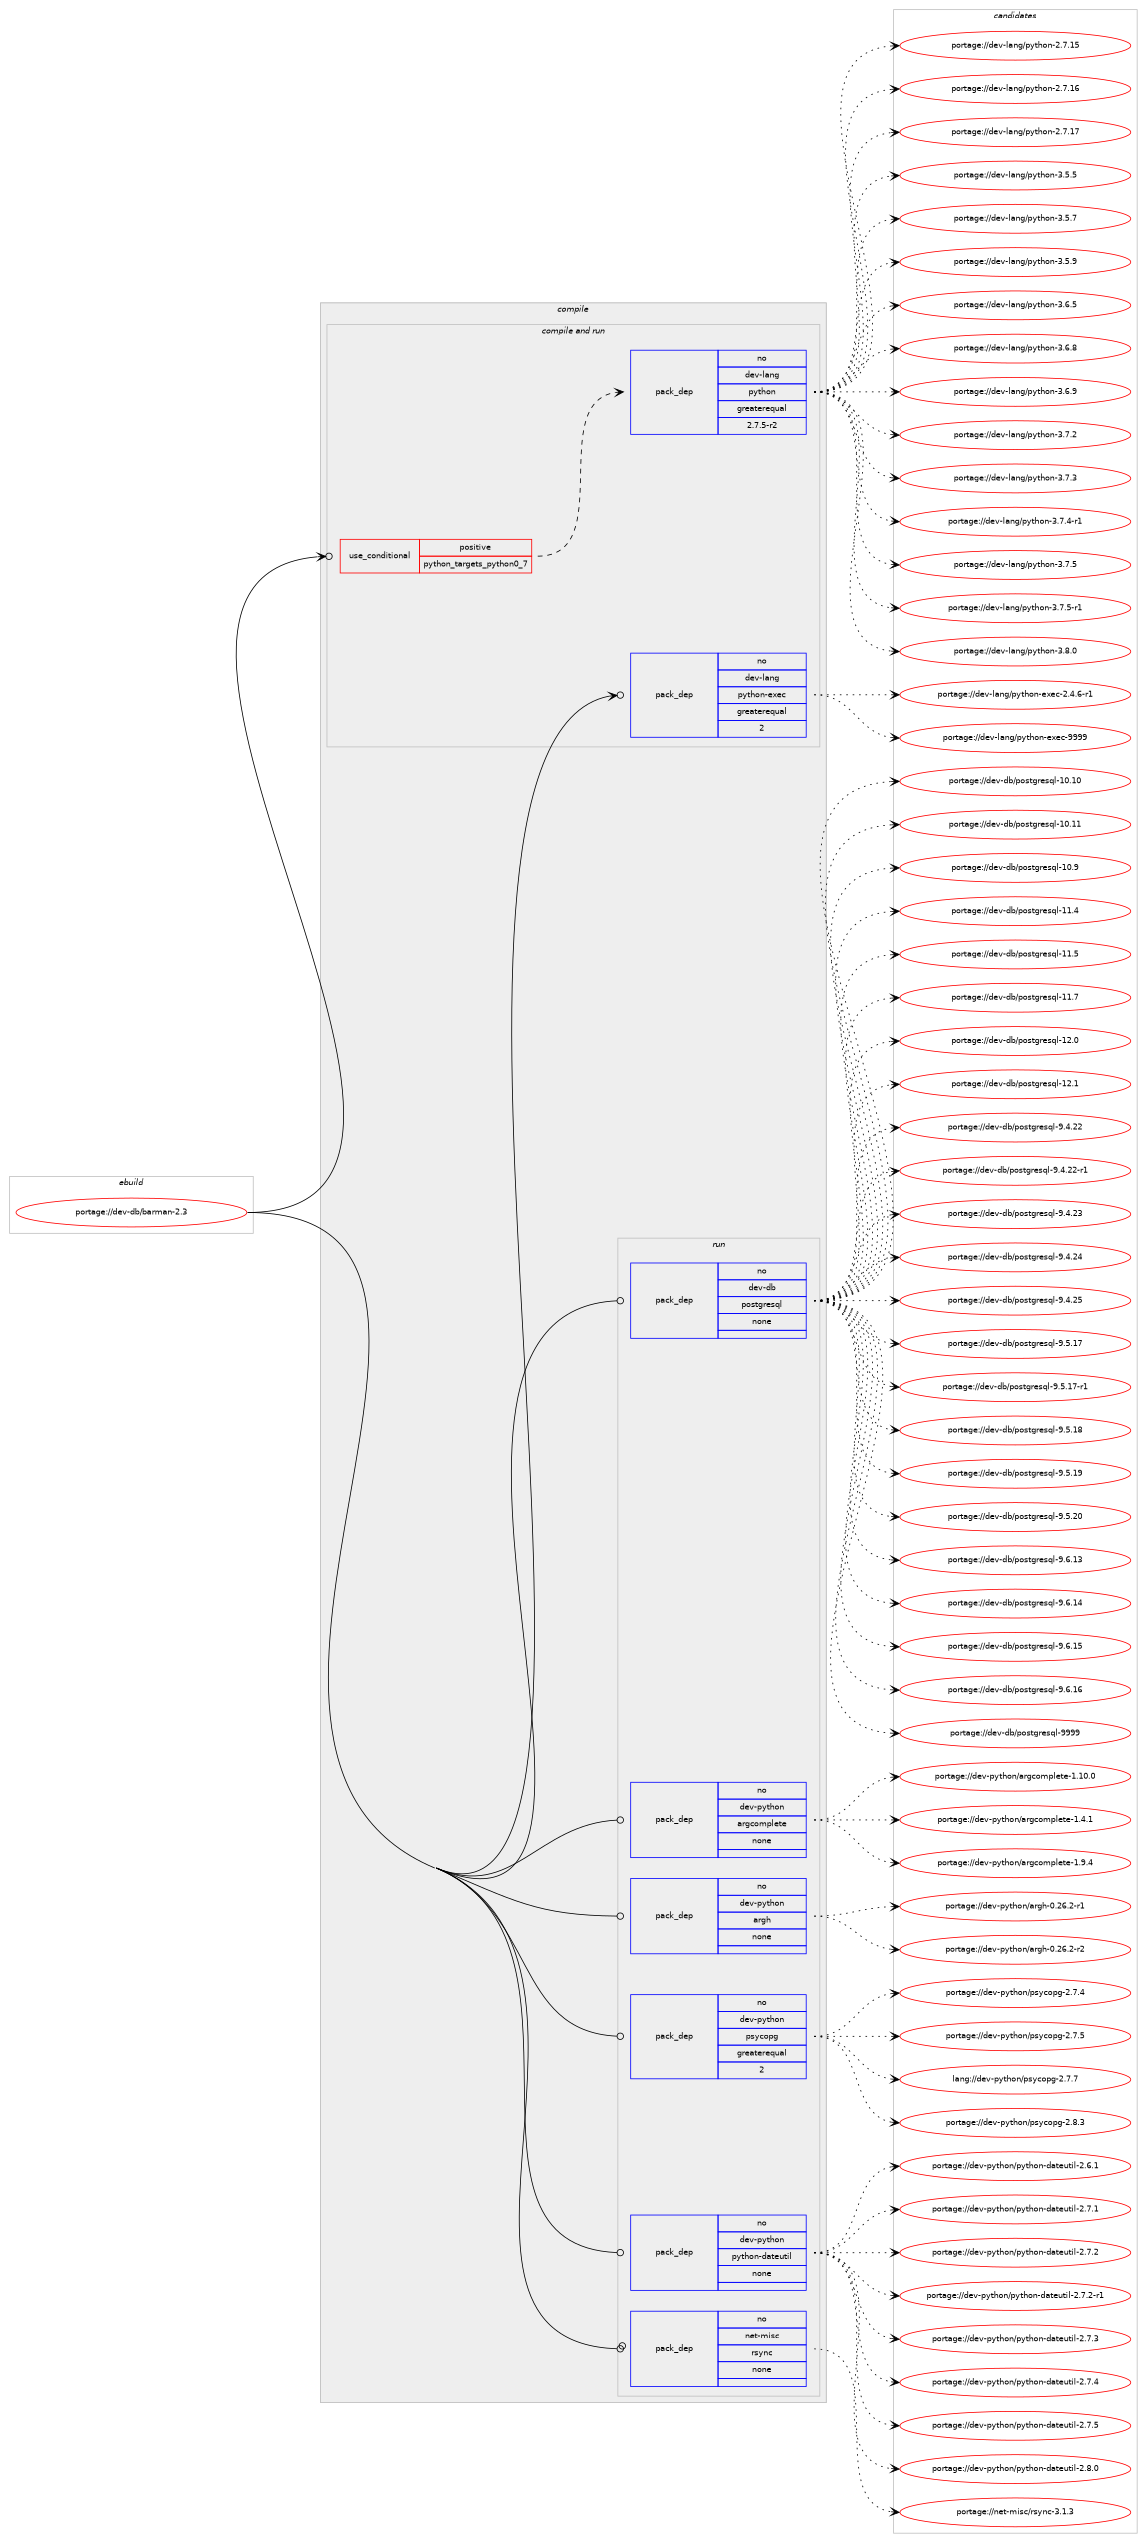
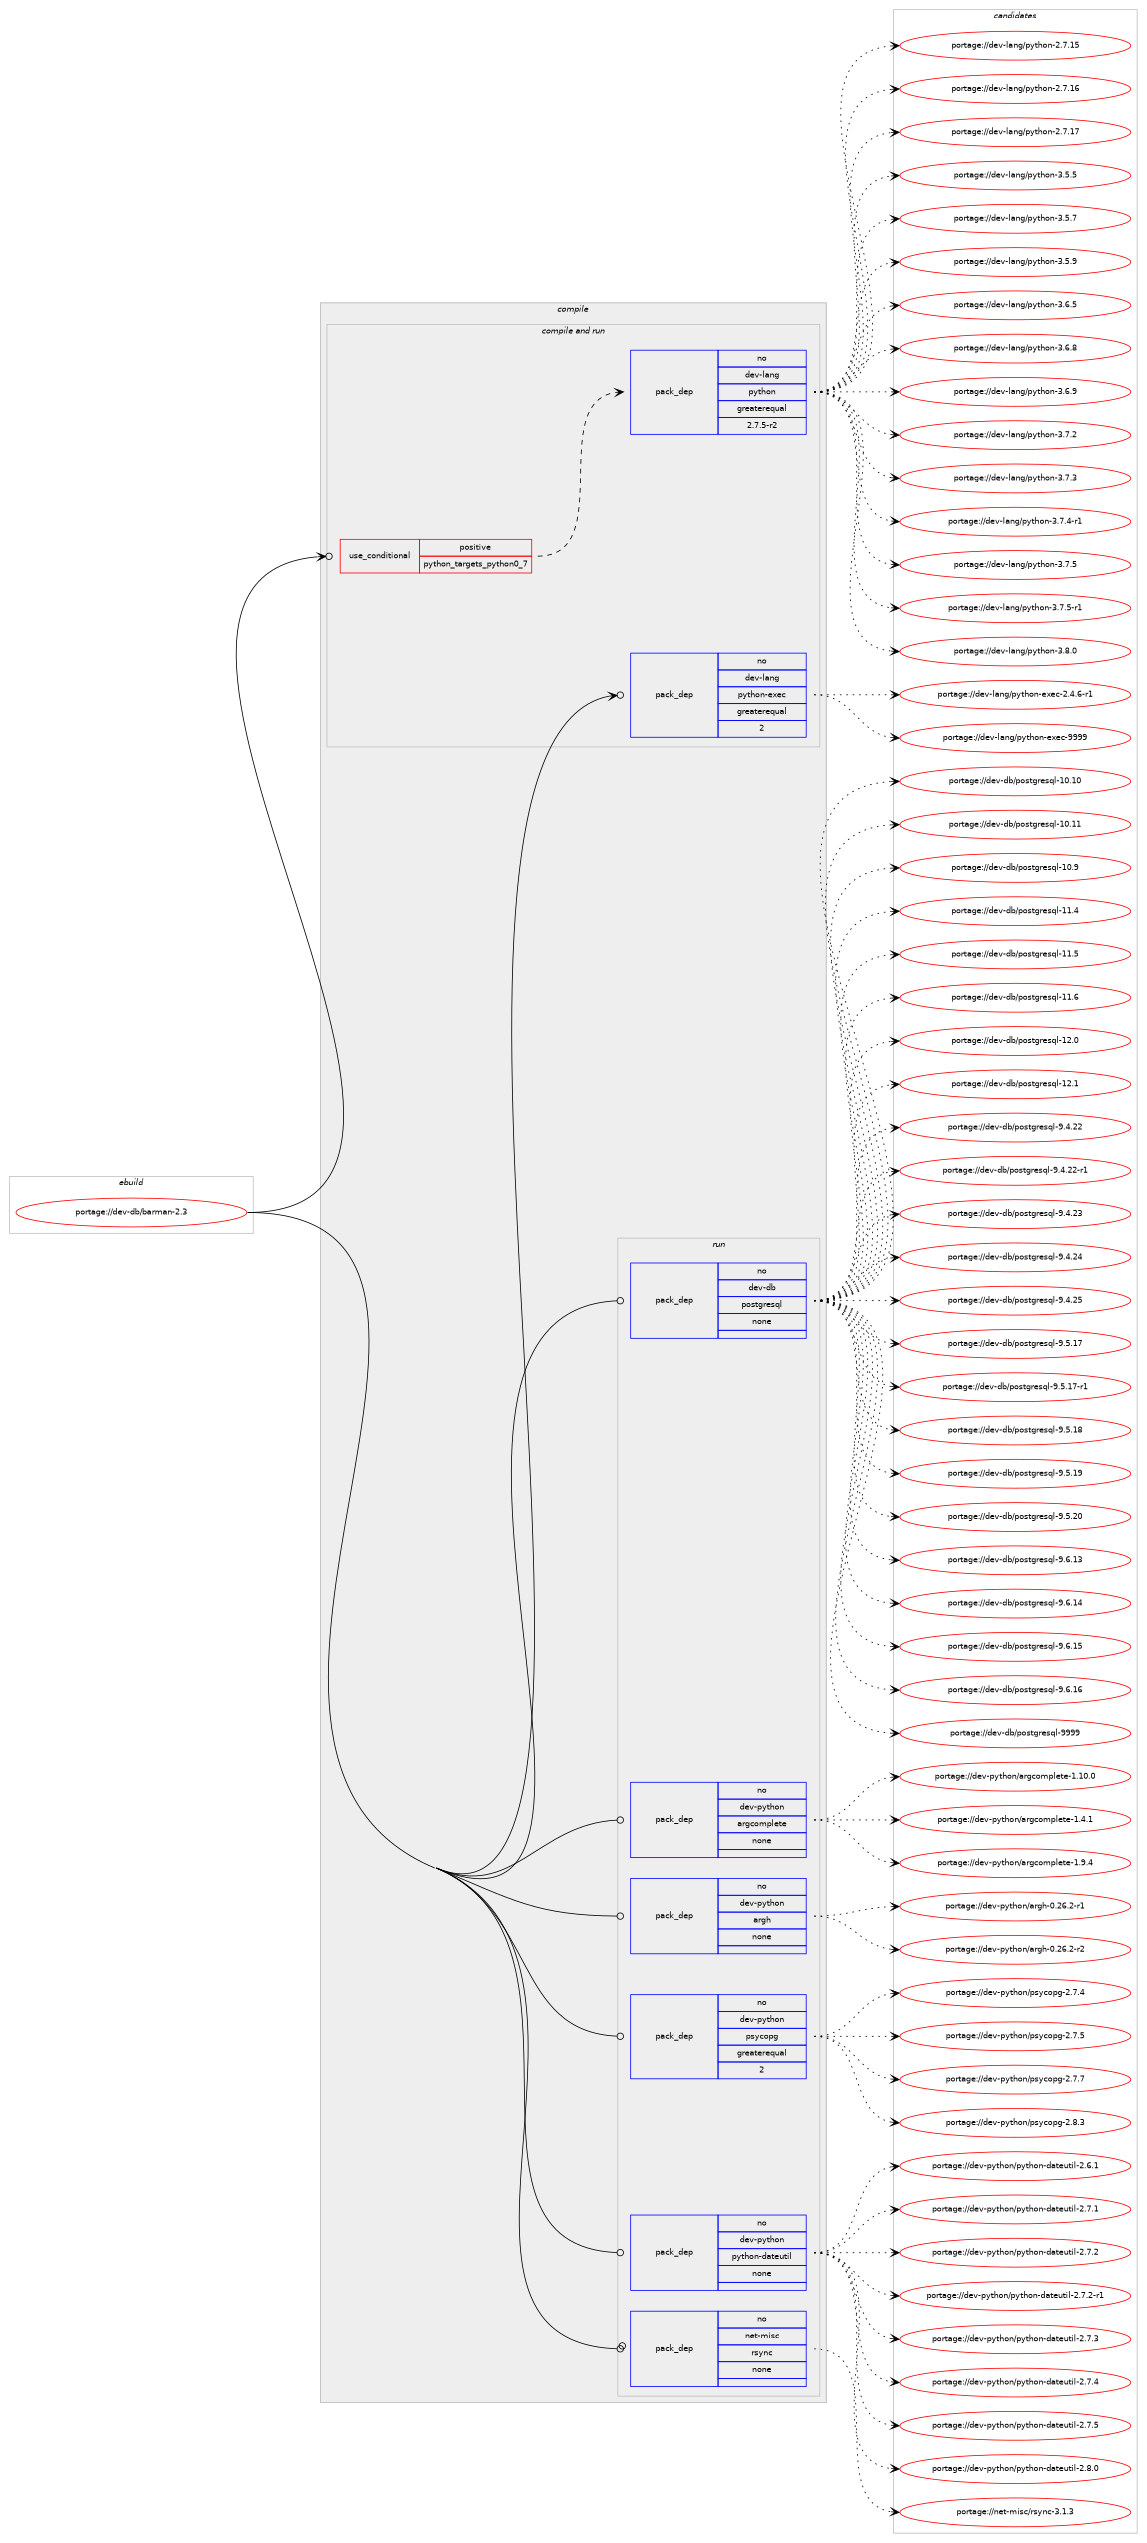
(1015, 998) -> (1015, 998)
(1015, 2080) -> (1015, 2080)
